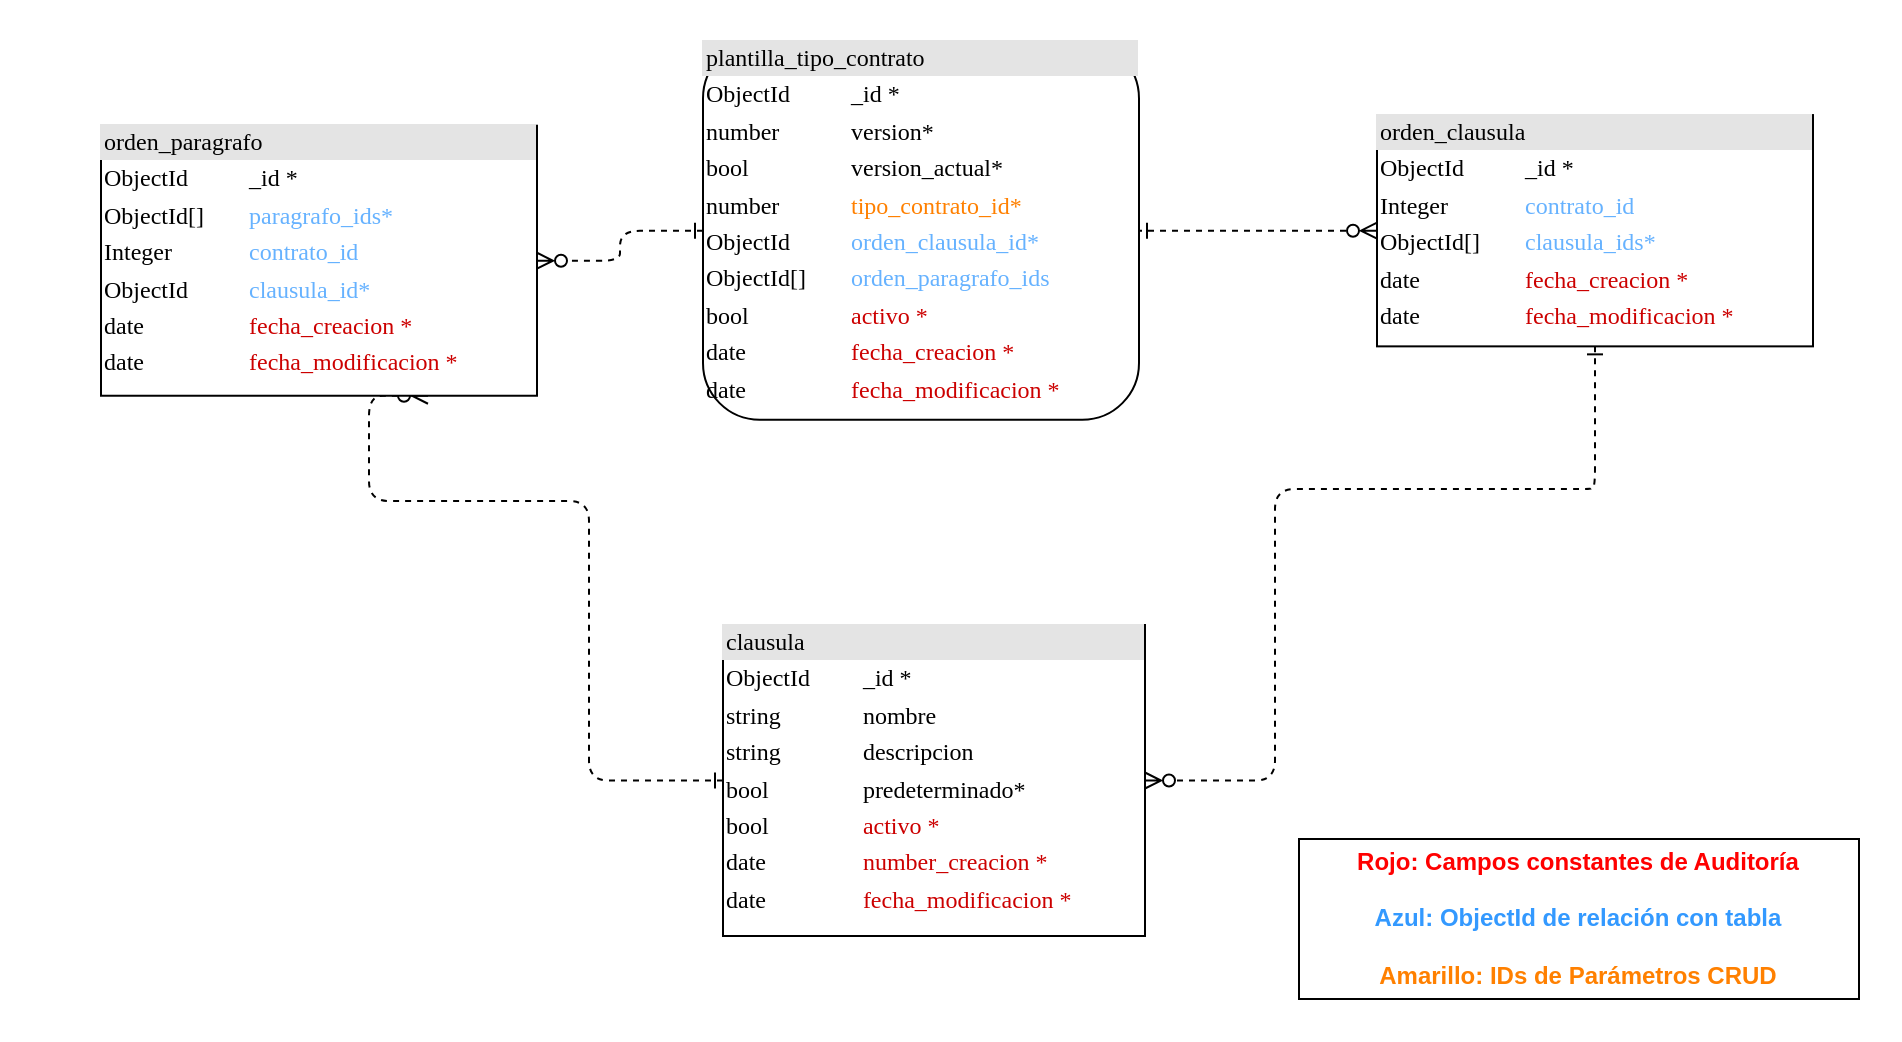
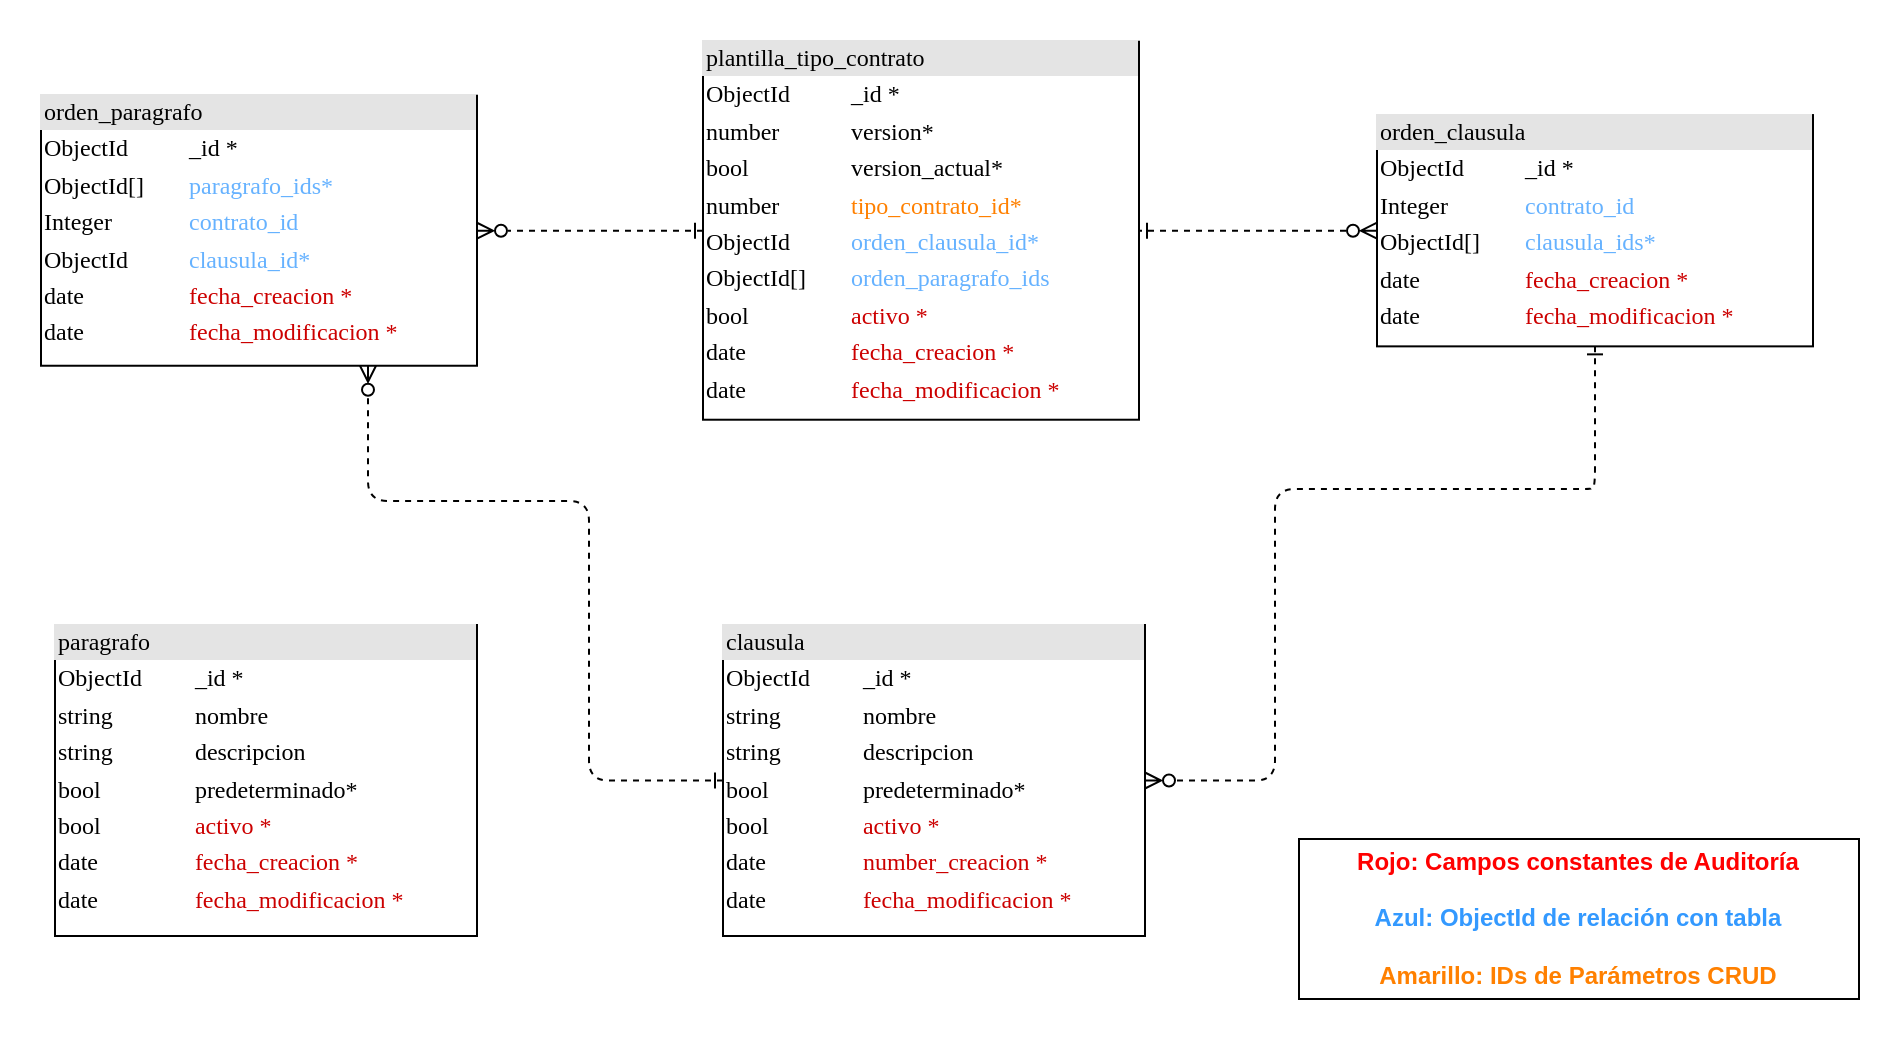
(921, 231) -> (921, 231)
(319, 261) -> (259, 231)
none -> (266, 781)
